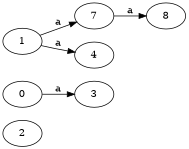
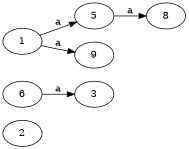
(94, 16) -> (94, 16)
(94, 55) -> (94, 55)
(22, 94) -> (22, 94)
